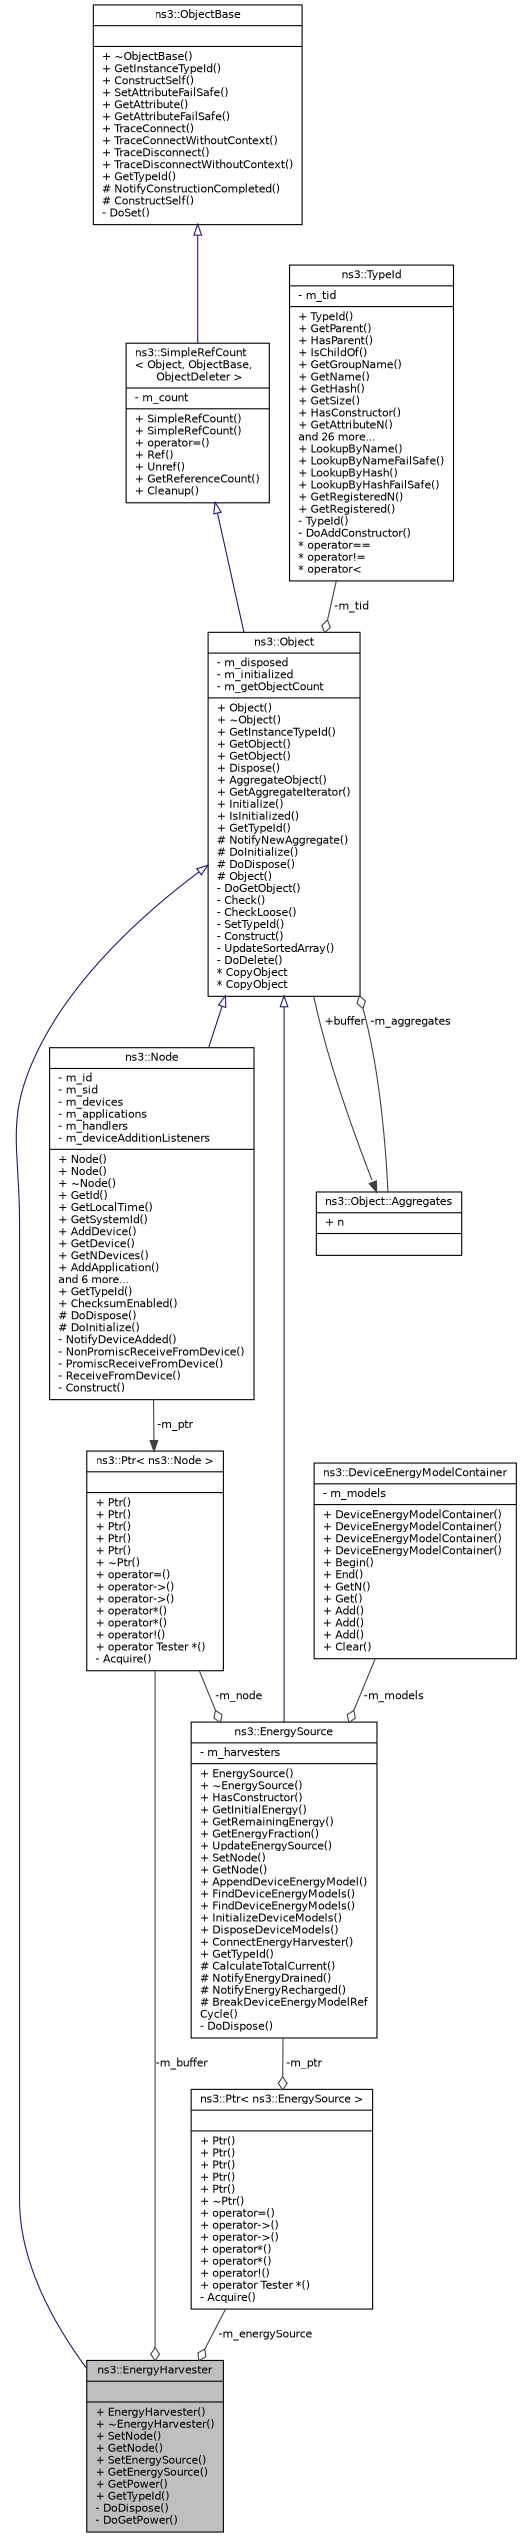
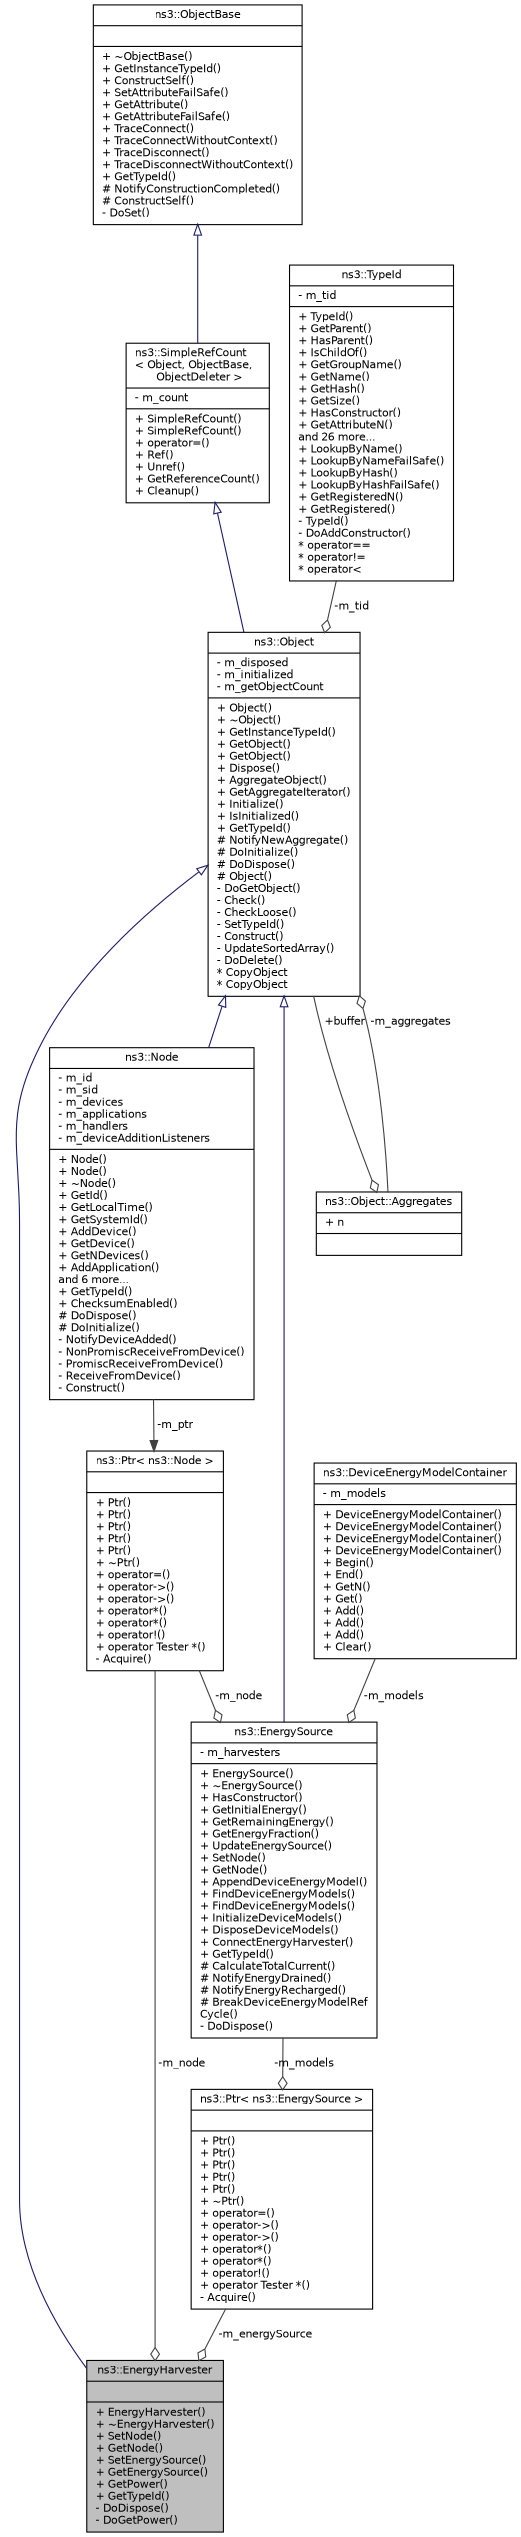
(339, 1089) -> (339, 1089)
(180, 2064) -> (180, 2064)
(303, 2064) -> (303, 2064)
